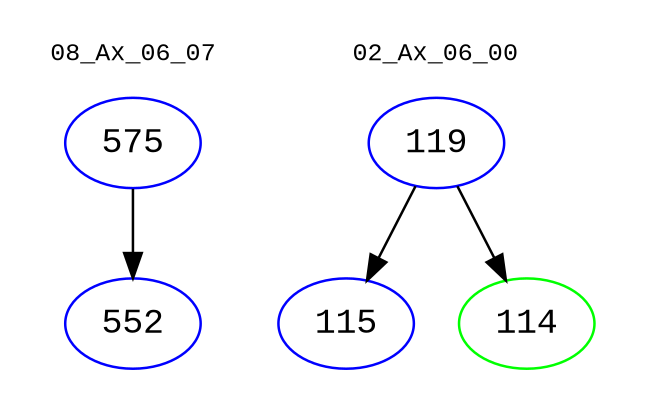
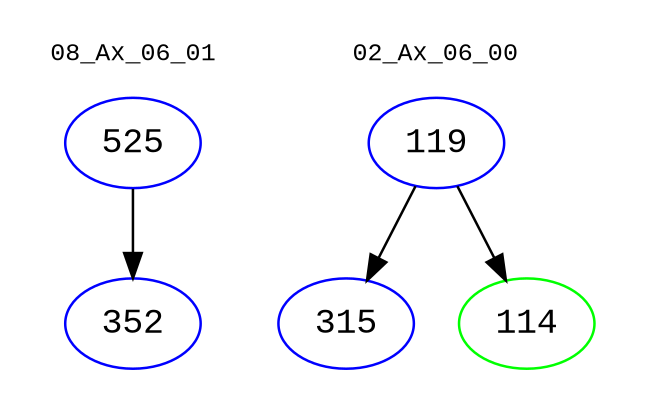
(134, 54) -> (134, 54)
(133, 143) -> (133, 143)
(133, 324) -> (133, 324)
(346, 324) -> (346, 324)
